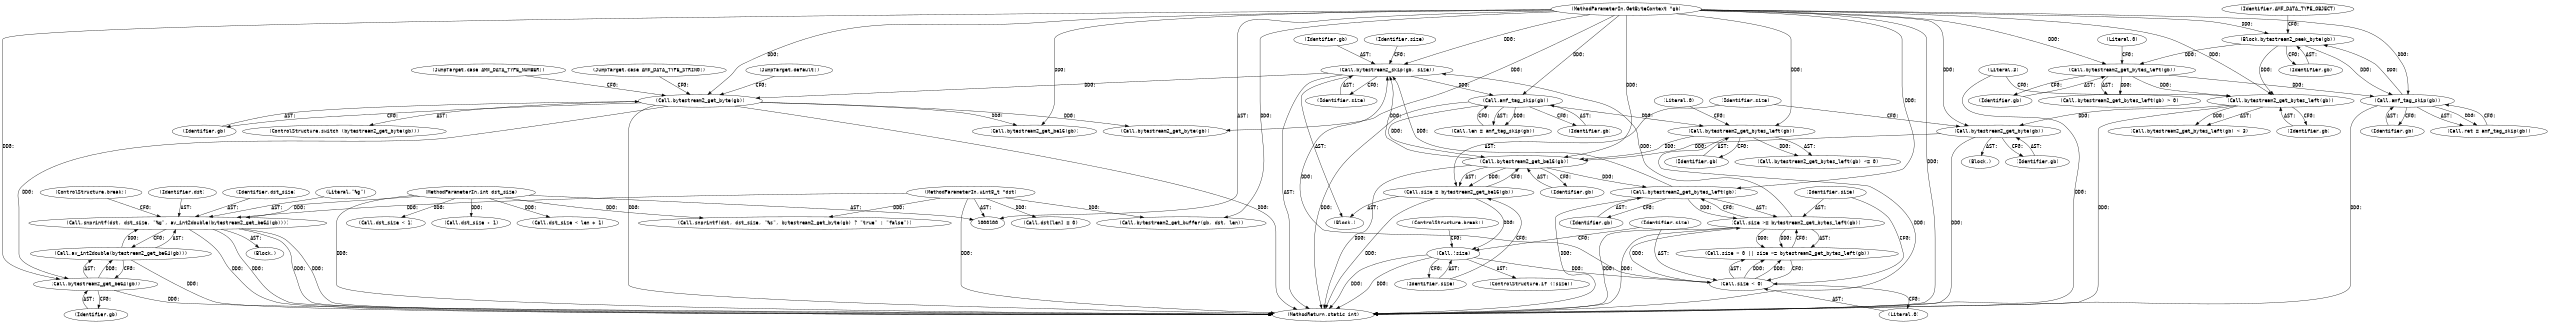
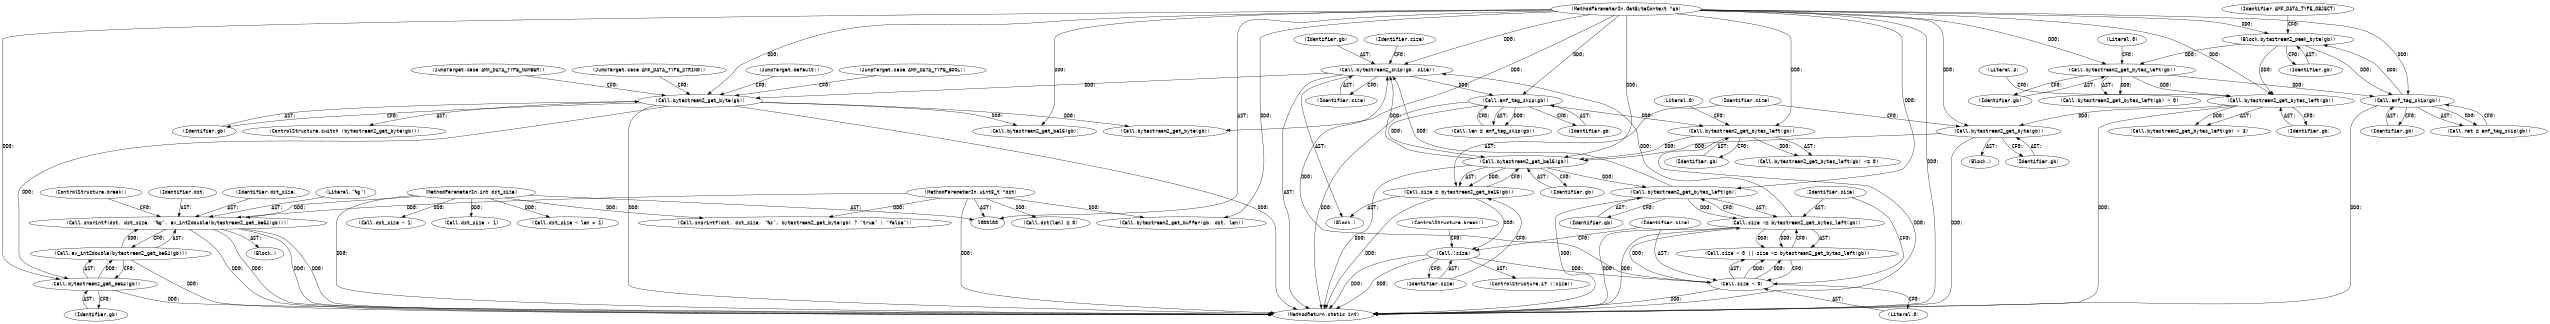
none -> (913, 70)
(1962, 302) -> (1618, 303)
